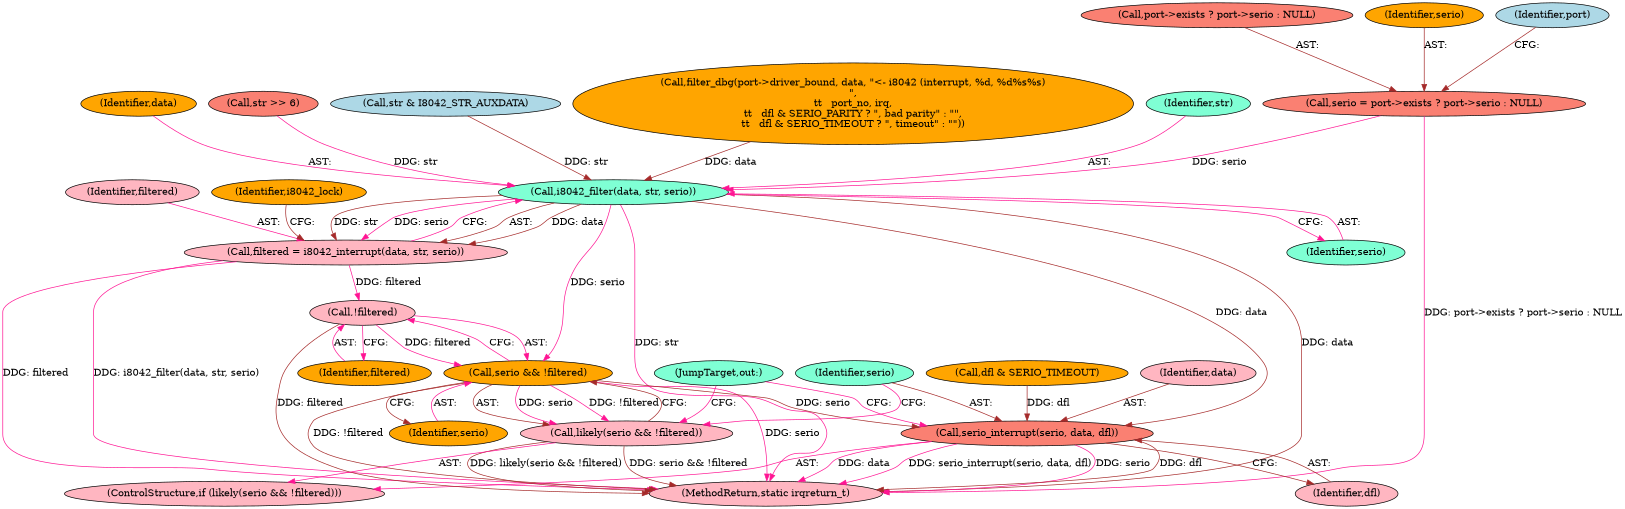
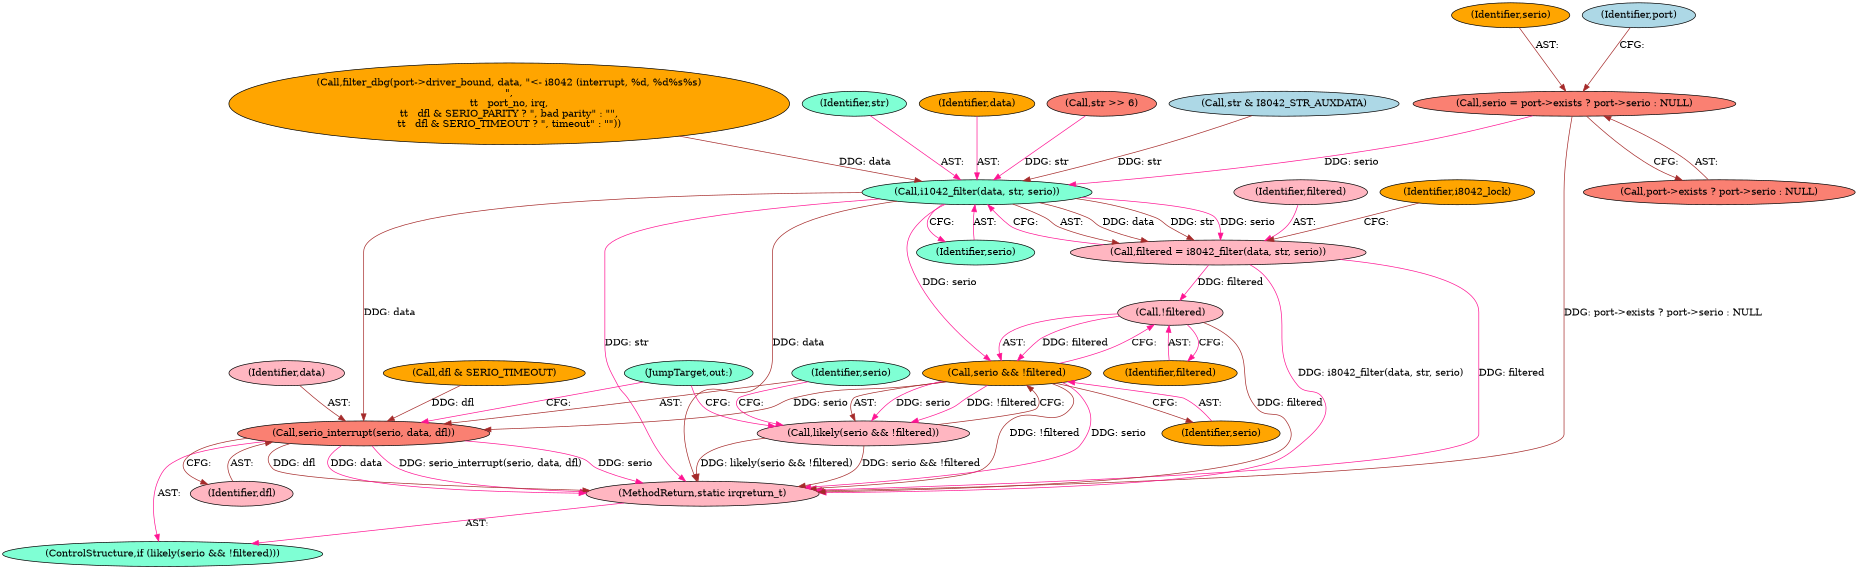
none -> (1628, 151)
(613, 192) -> (977, 192)
(346, 253) -> (1218, 253)
(425, 460) -> (441, 523)
(1324, 471) -> (1355, 469)
(225, 494) -> (163, 554)
